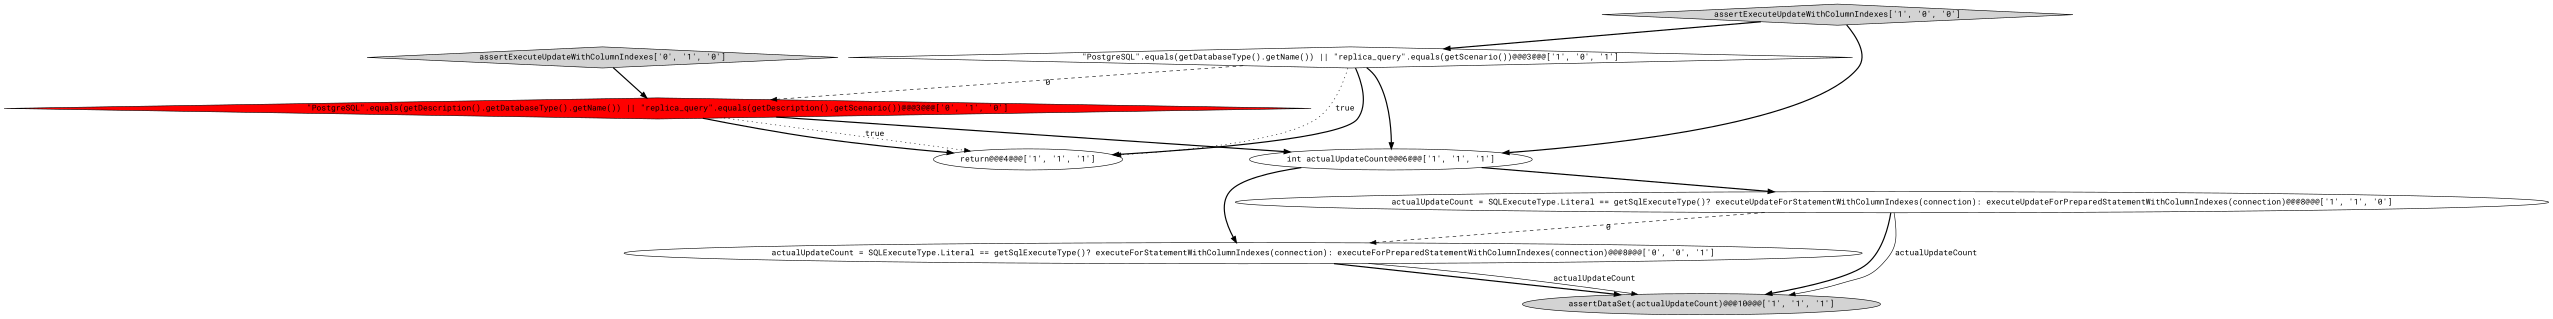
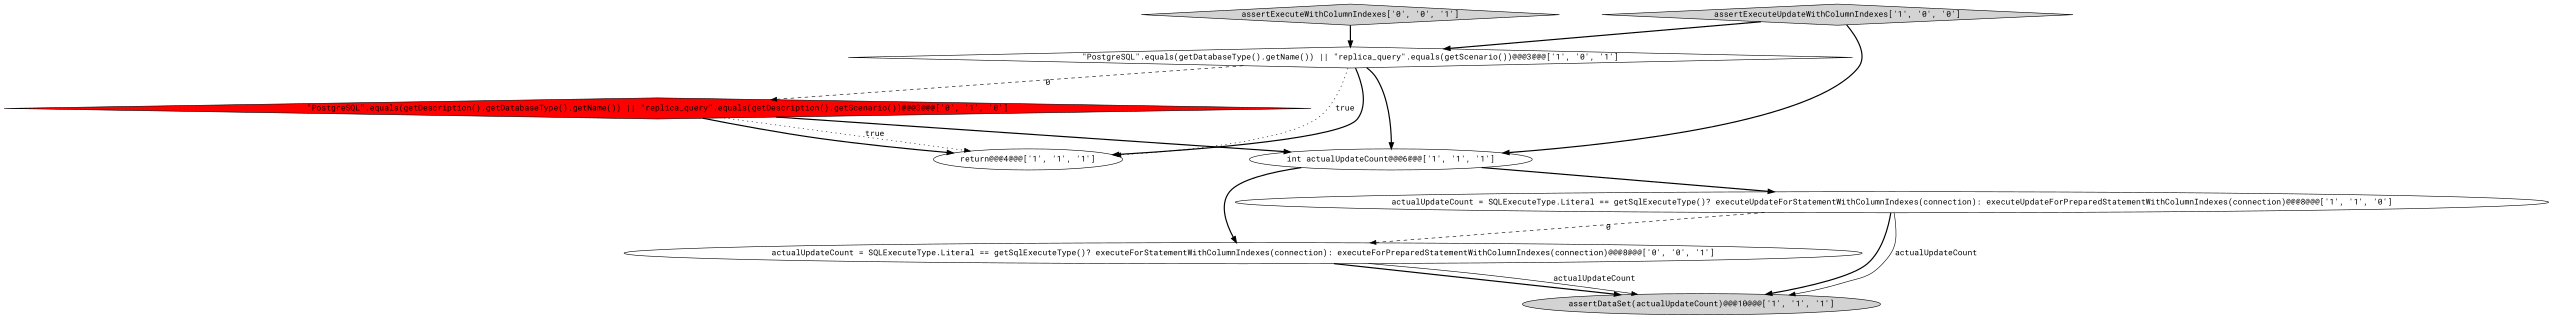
none -> (1350, 15)
(603, 57) -> none
